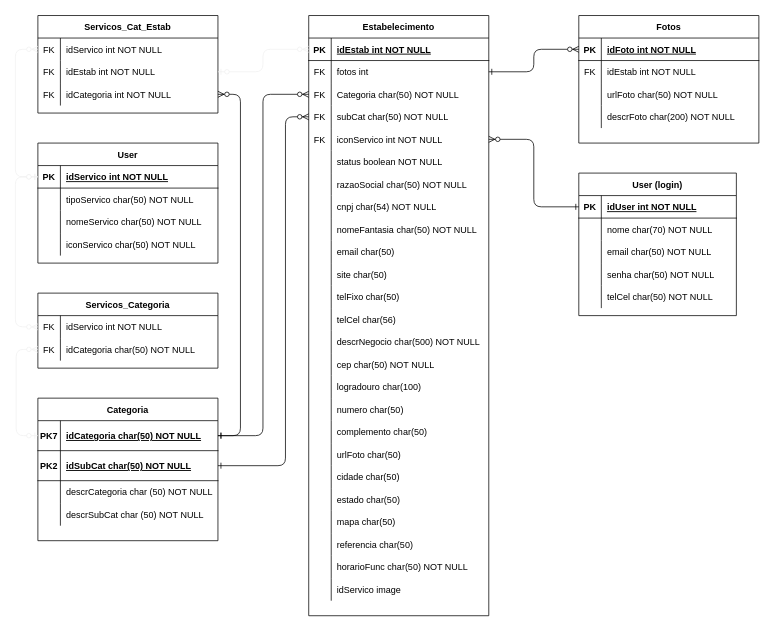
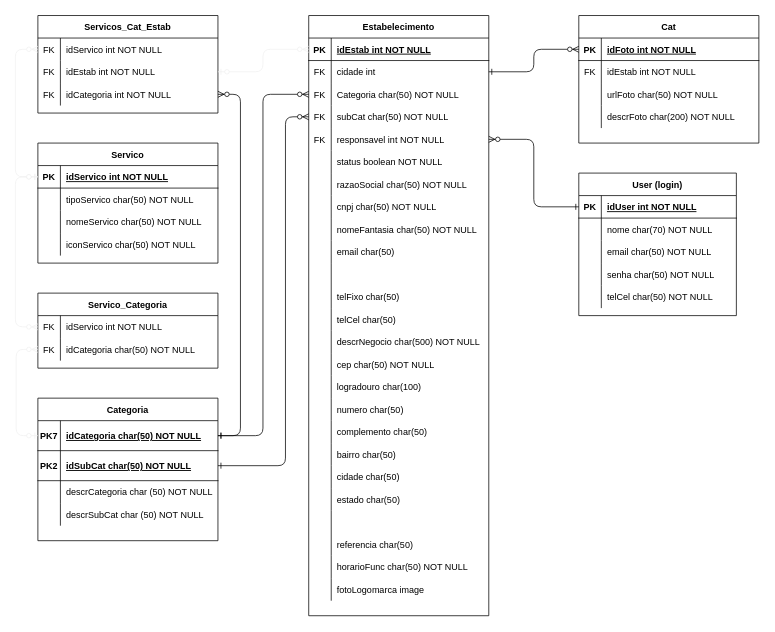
(668, 27) -> (668, 27)
(357, 72) -> (358, 72)
(390, 140) -> (391, 140)
(128, 155) -> (128, 155)
(390, 207) -> (390, 207)
(410, 274) -> none
(128, 305) -> (128, 305)
(371, 320) -> (371, 320)
(375, 455) -> (372, 455)
(410, 522) -> none
(370, 590) -> (382, 590)
